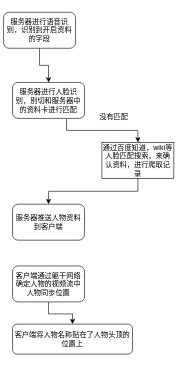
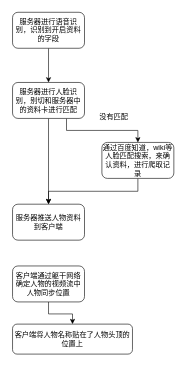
(39, 30) -> (48, 30)
none -> (48, 154)
(138, 161) -> (138, 161)
